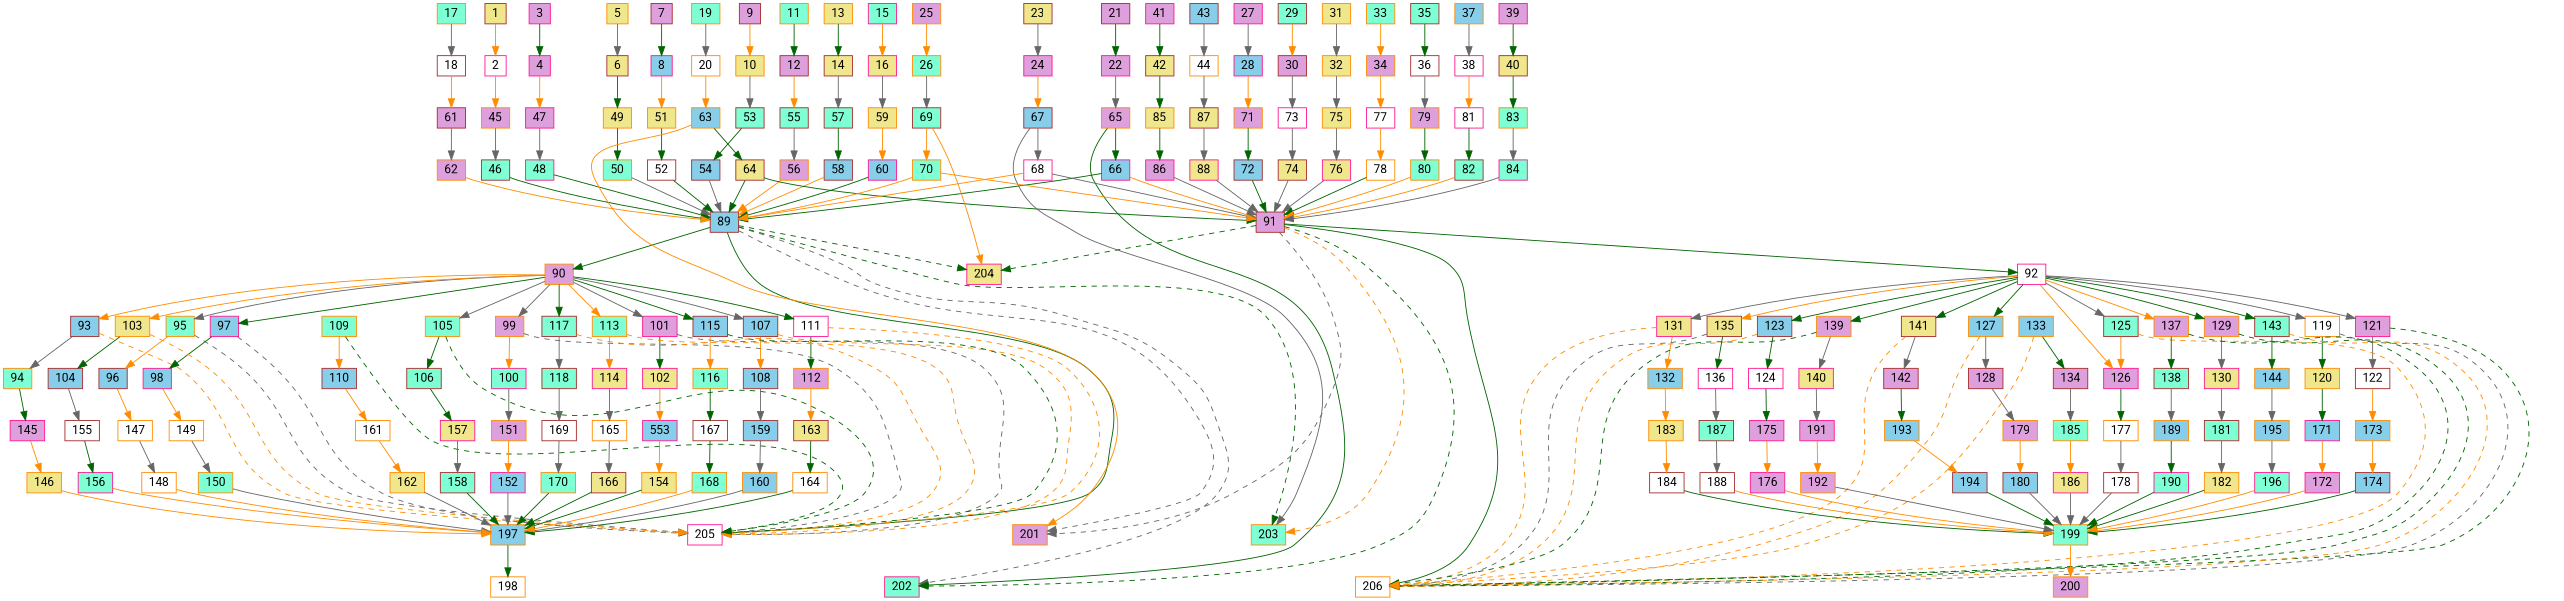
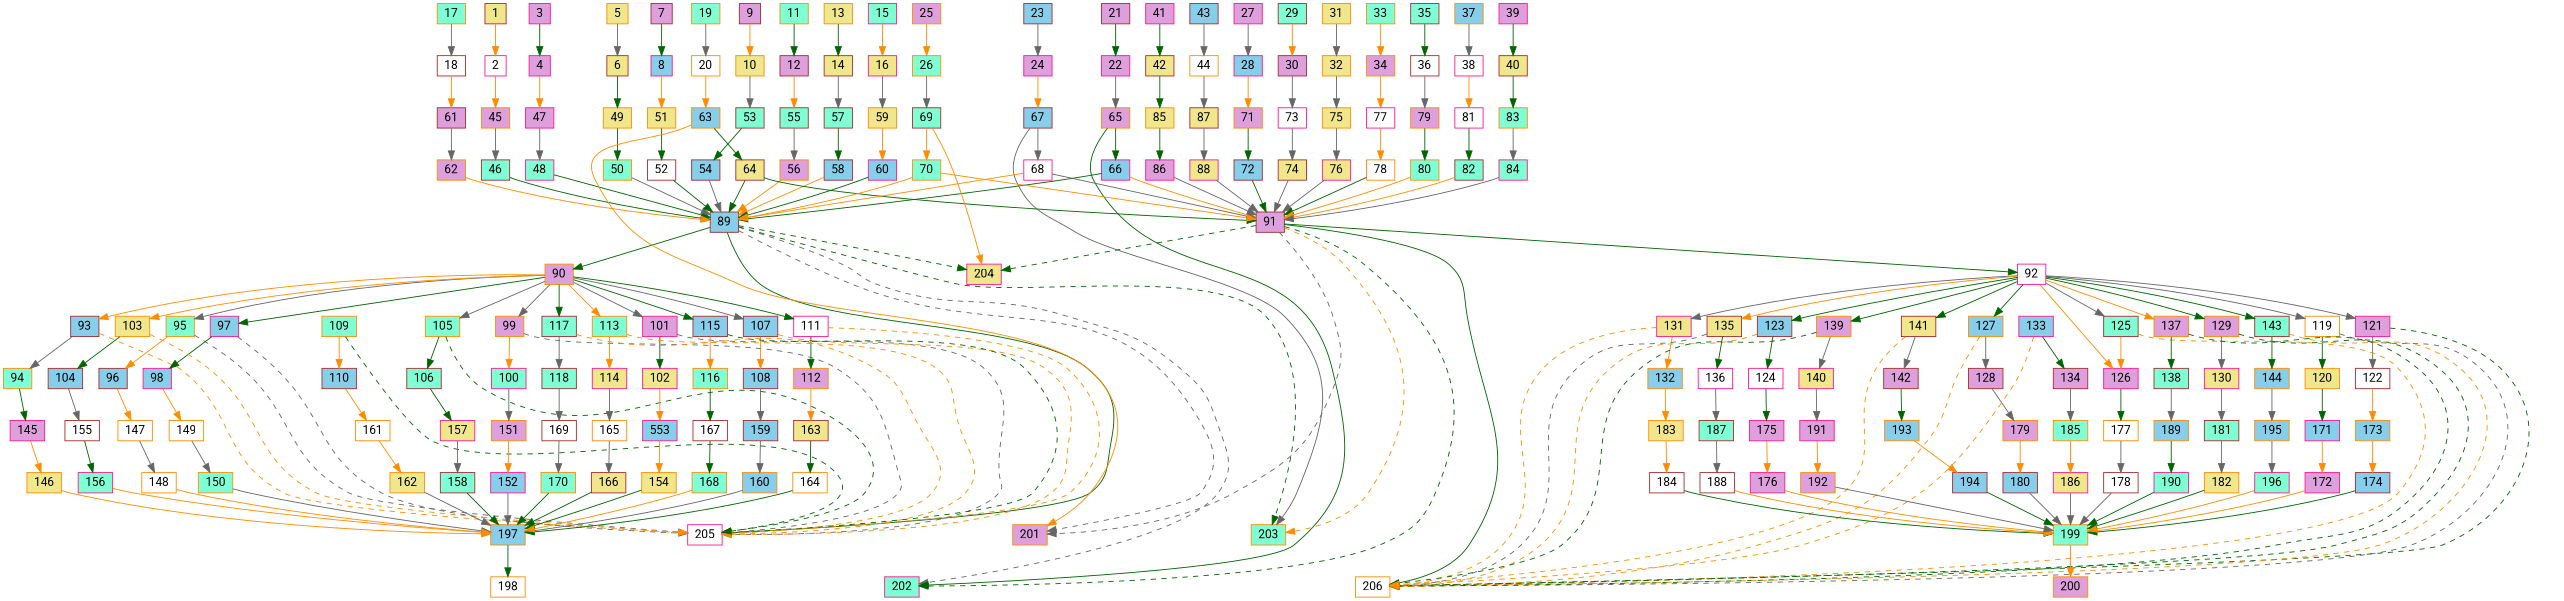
(1038, 14) -> (1038, 14)
(2036, 326) -> (2036, 326)
